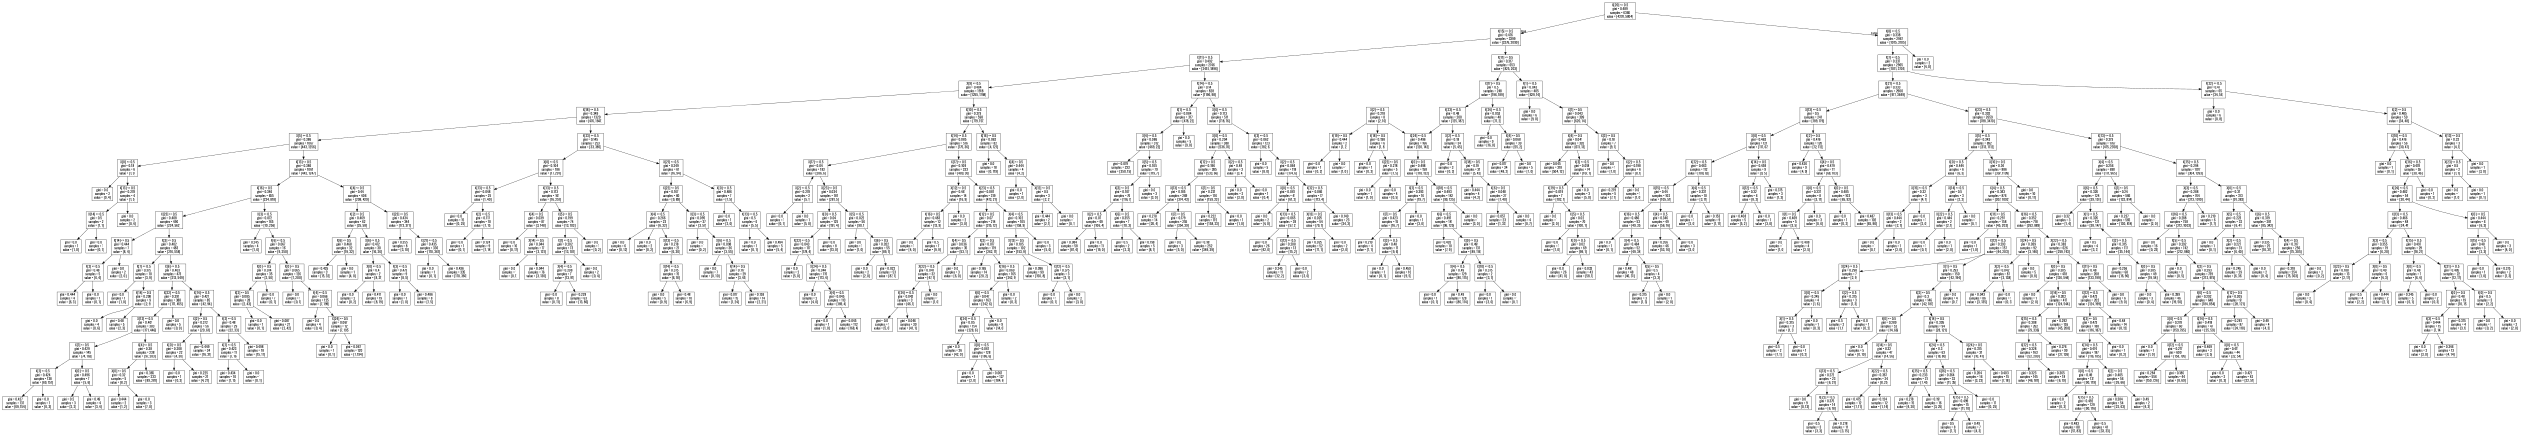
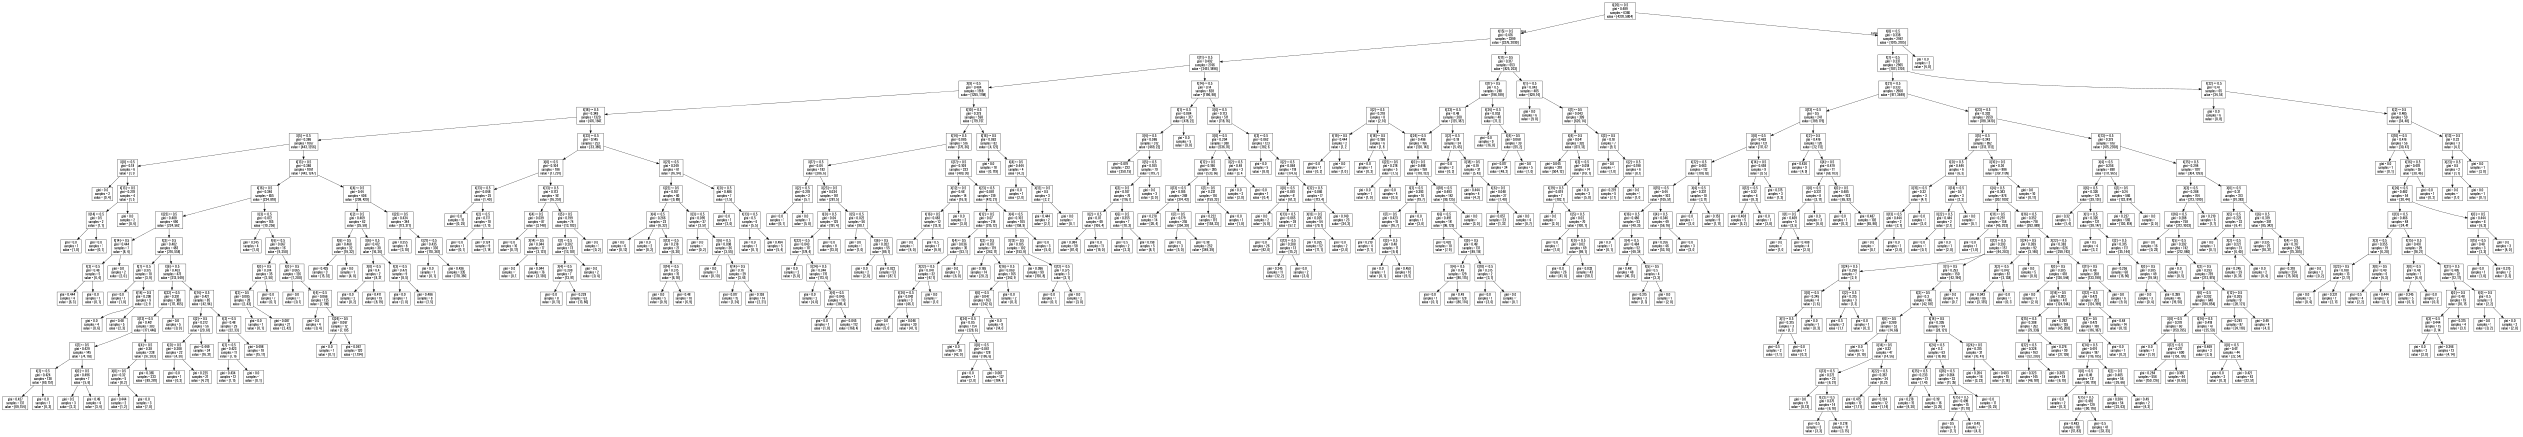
none -> (1208, 180)
(810, 182) -> (808, 180)
(2107, 234) -> (2102, 232)
(2232, 259) -> (2235, 262)
none -> (2330, 299)
(2175, 351) -> (2175, 351)
(228, 377) -> (228, 377)
